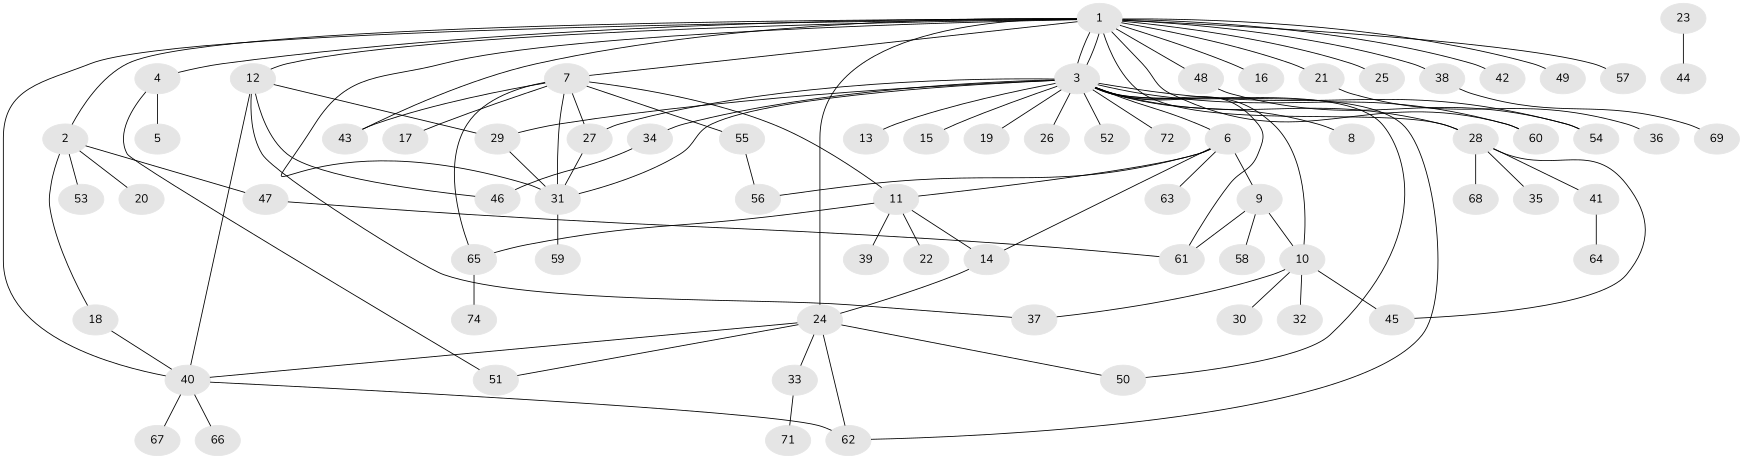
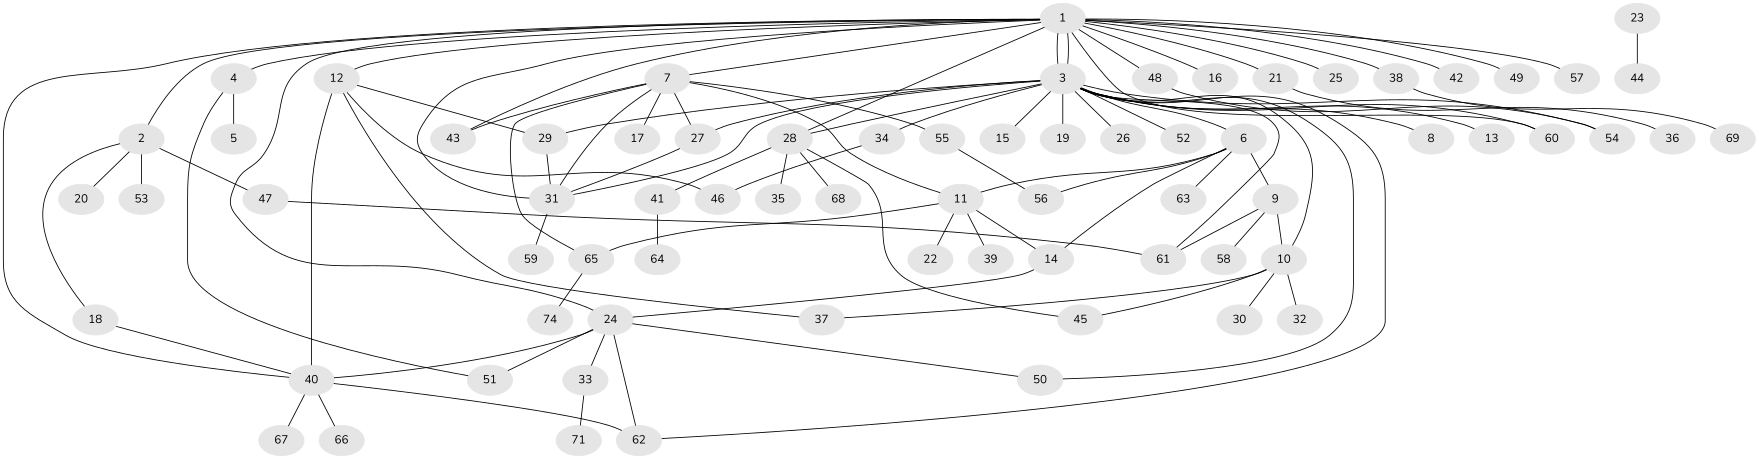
(1167, 139) -> none
